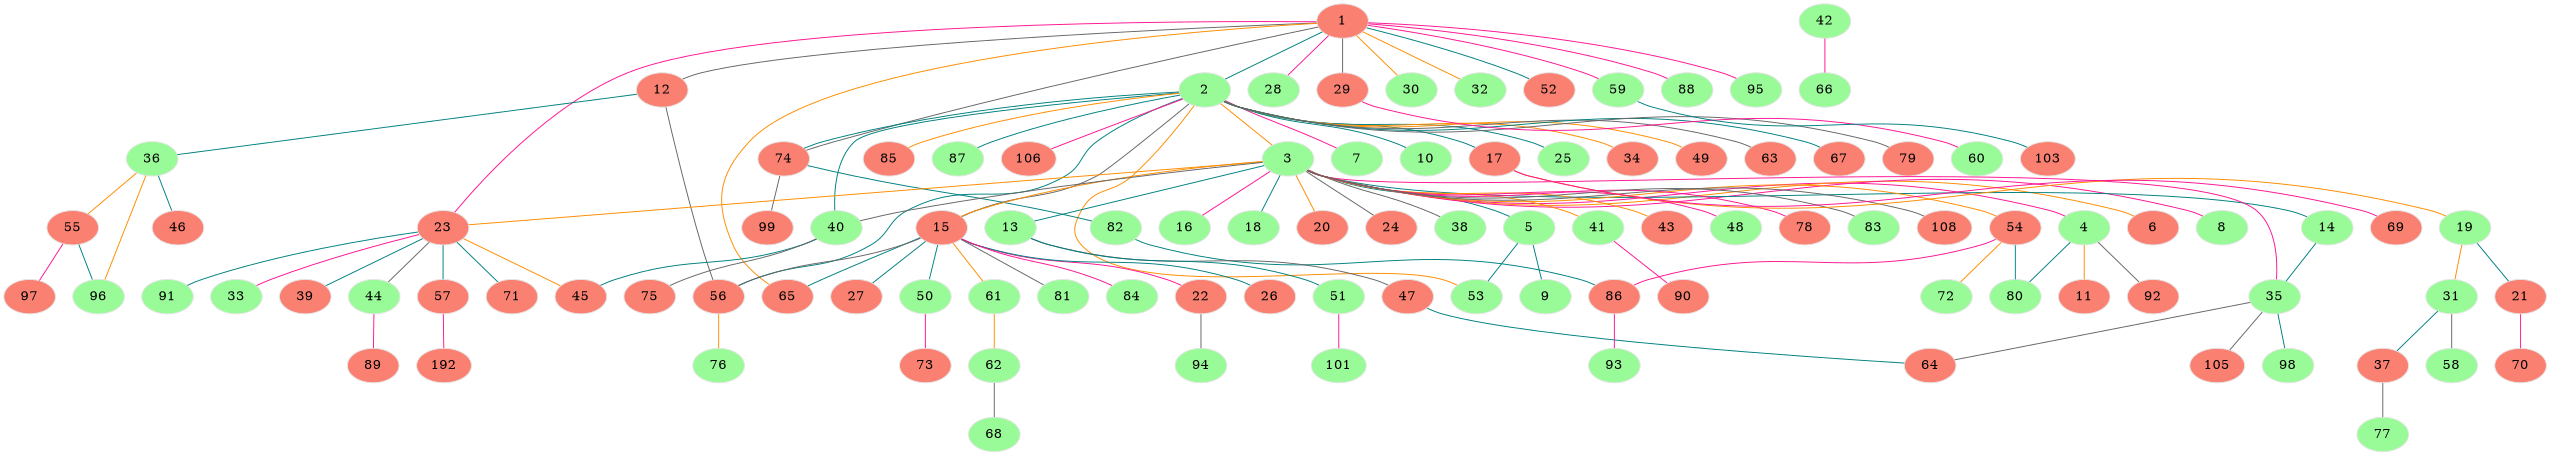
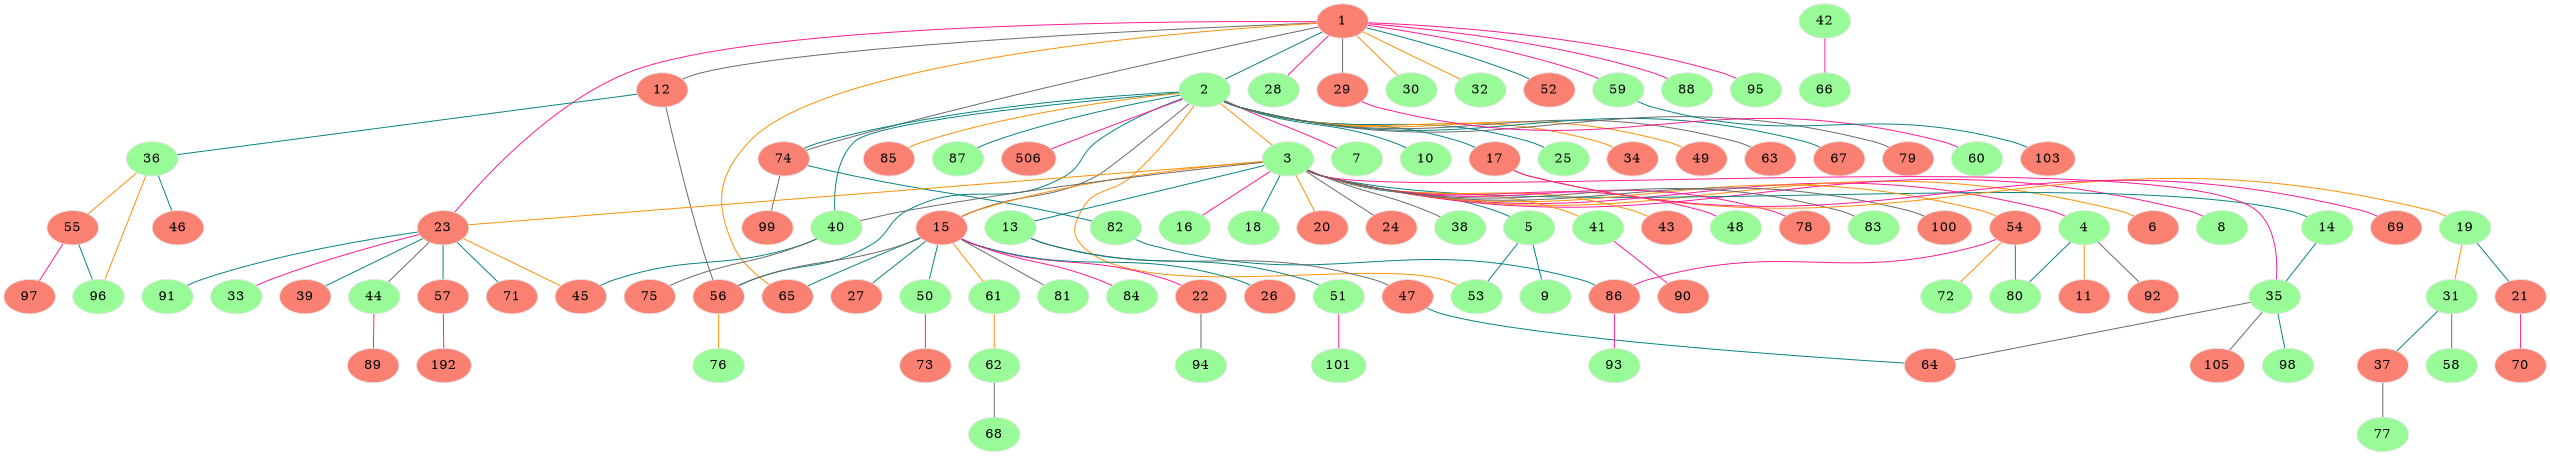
(1029, 159) -> (1029, 159)
(1945, 228) -> (1945, 228)
